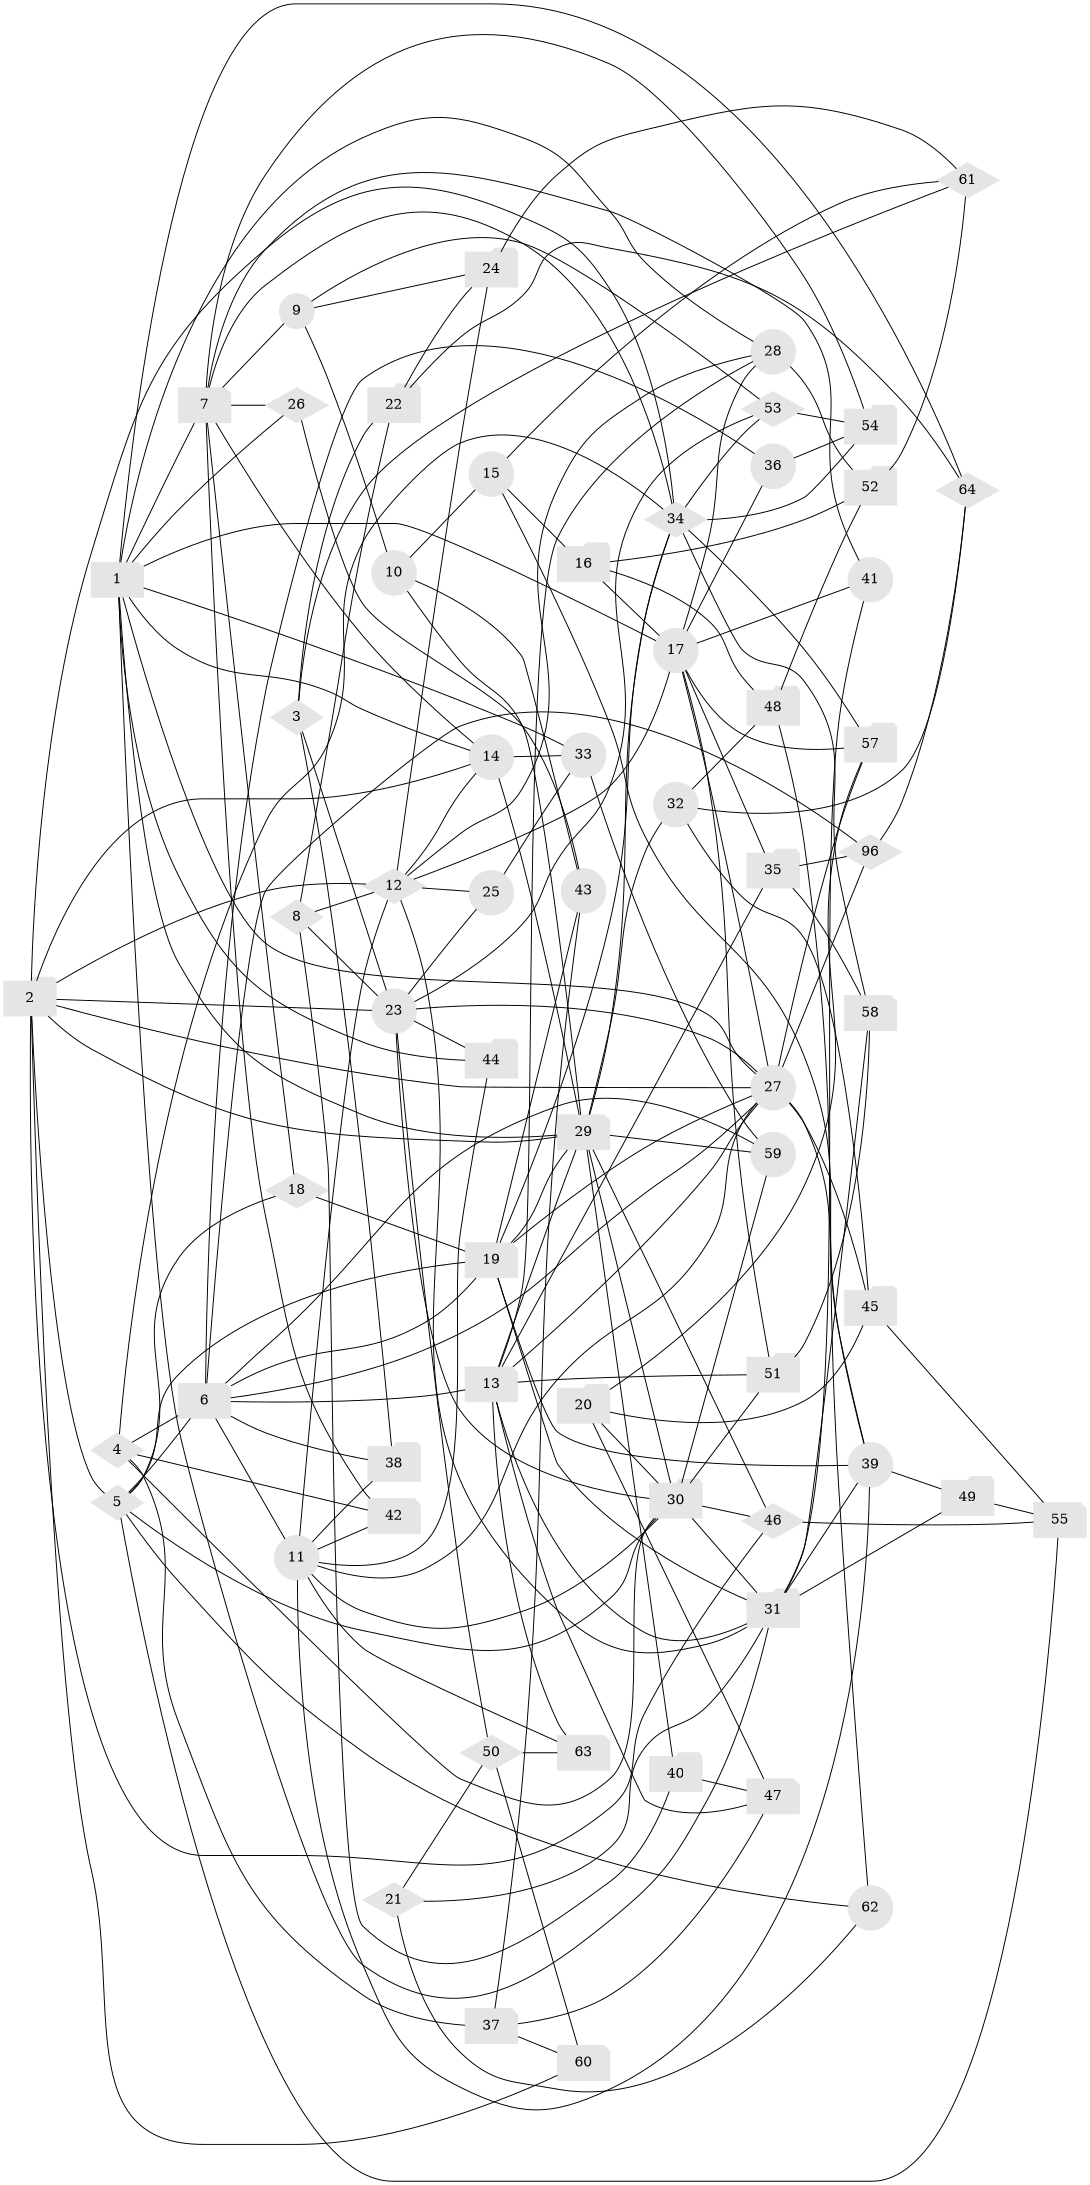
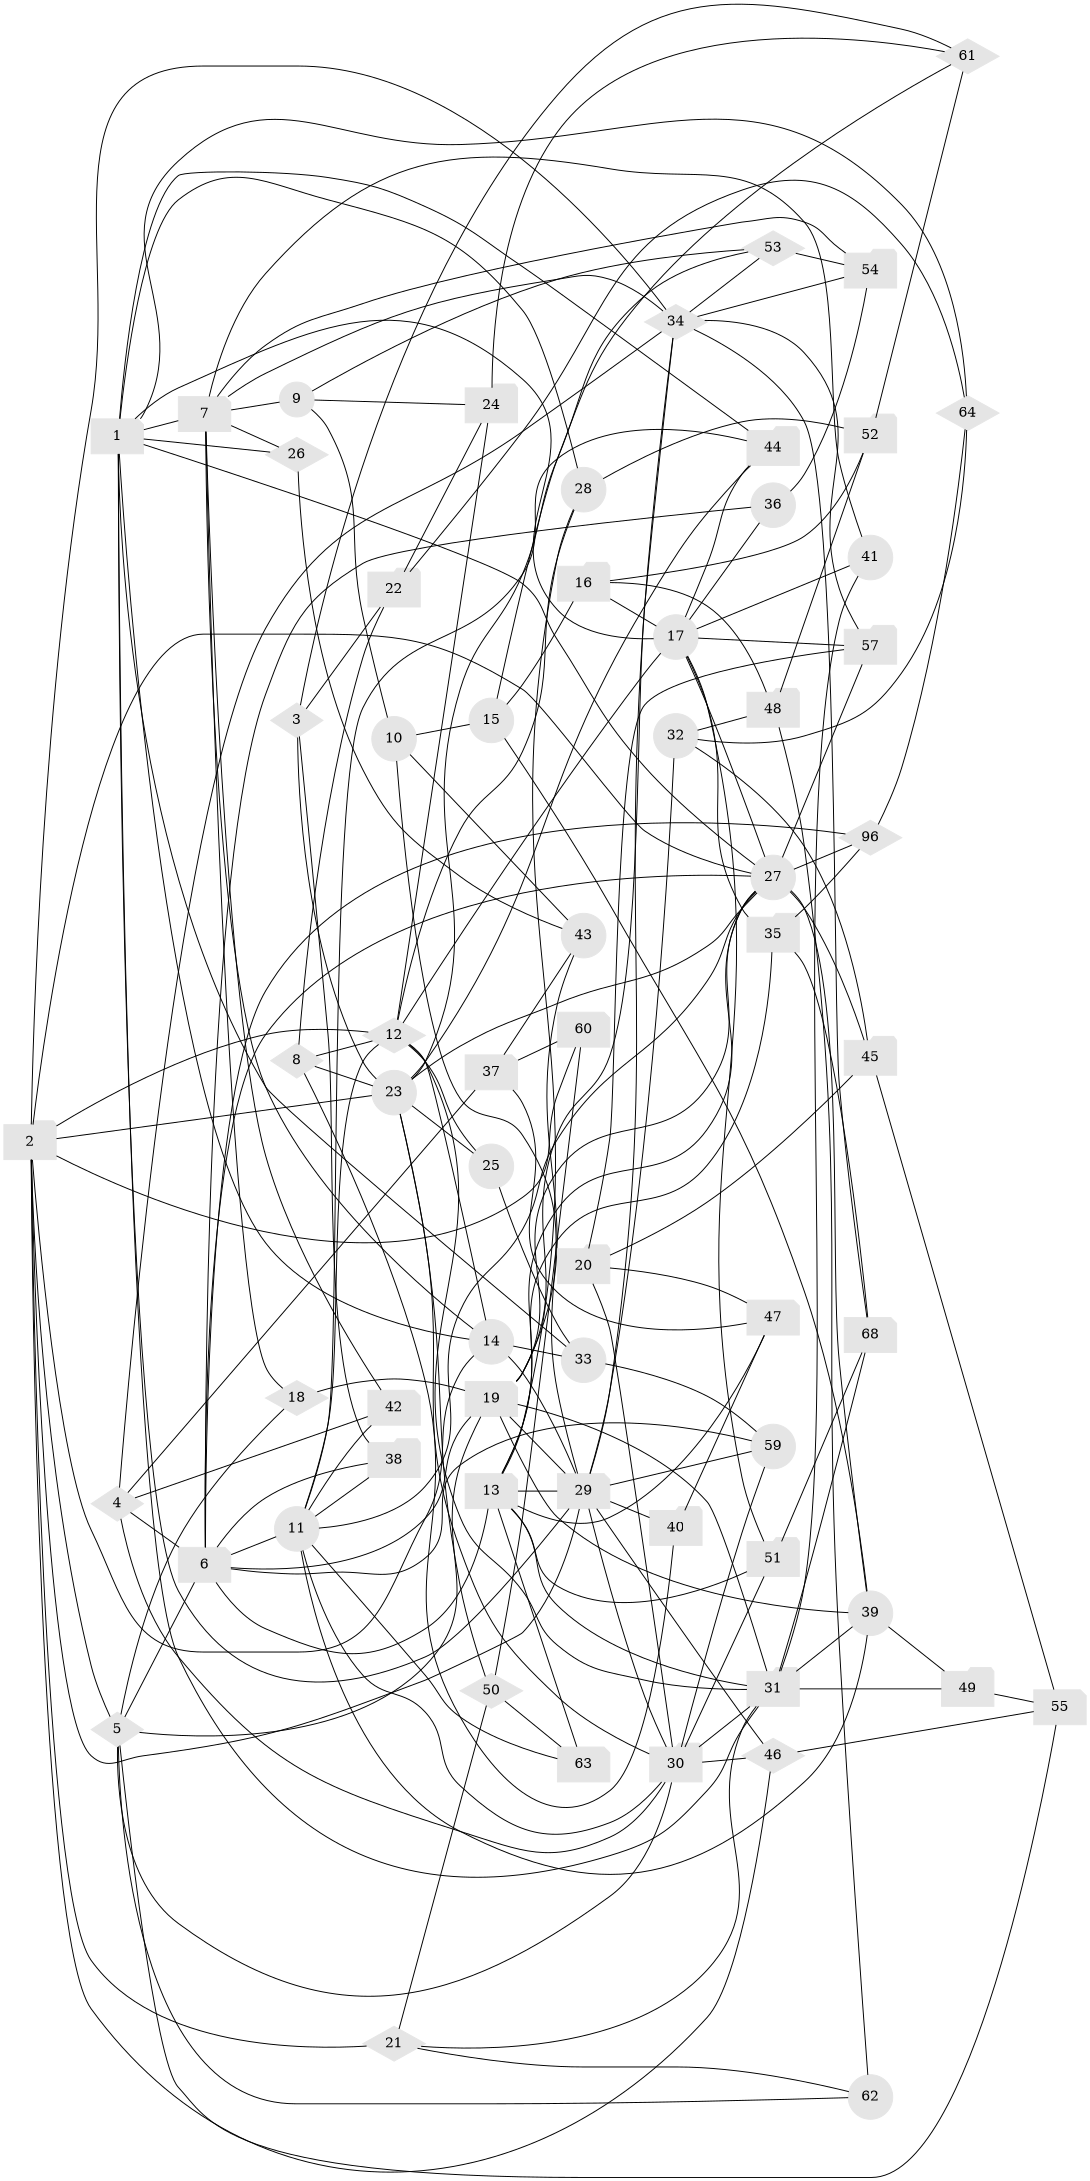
(716, 495) -> (715, 540)
(870, 1013) -> (870, 1335)
none -> (66, 1849)
